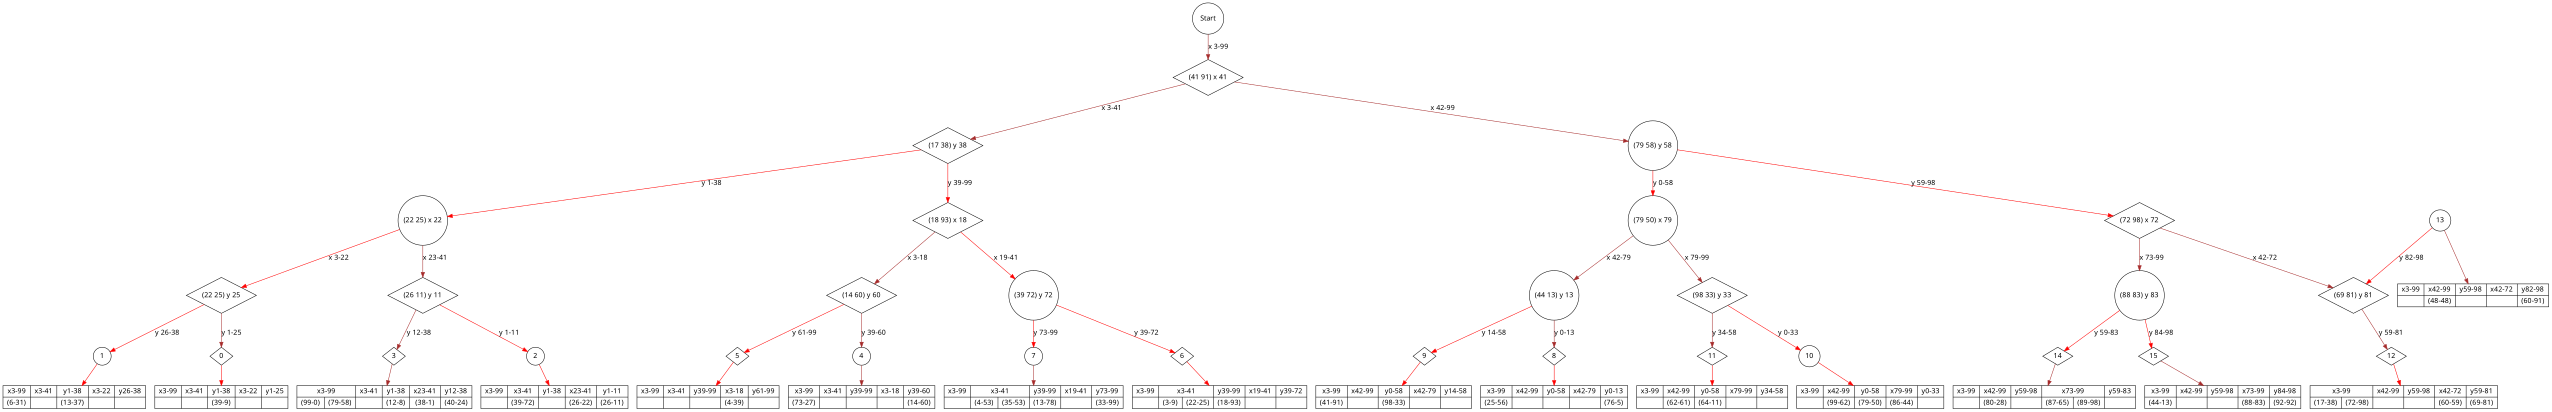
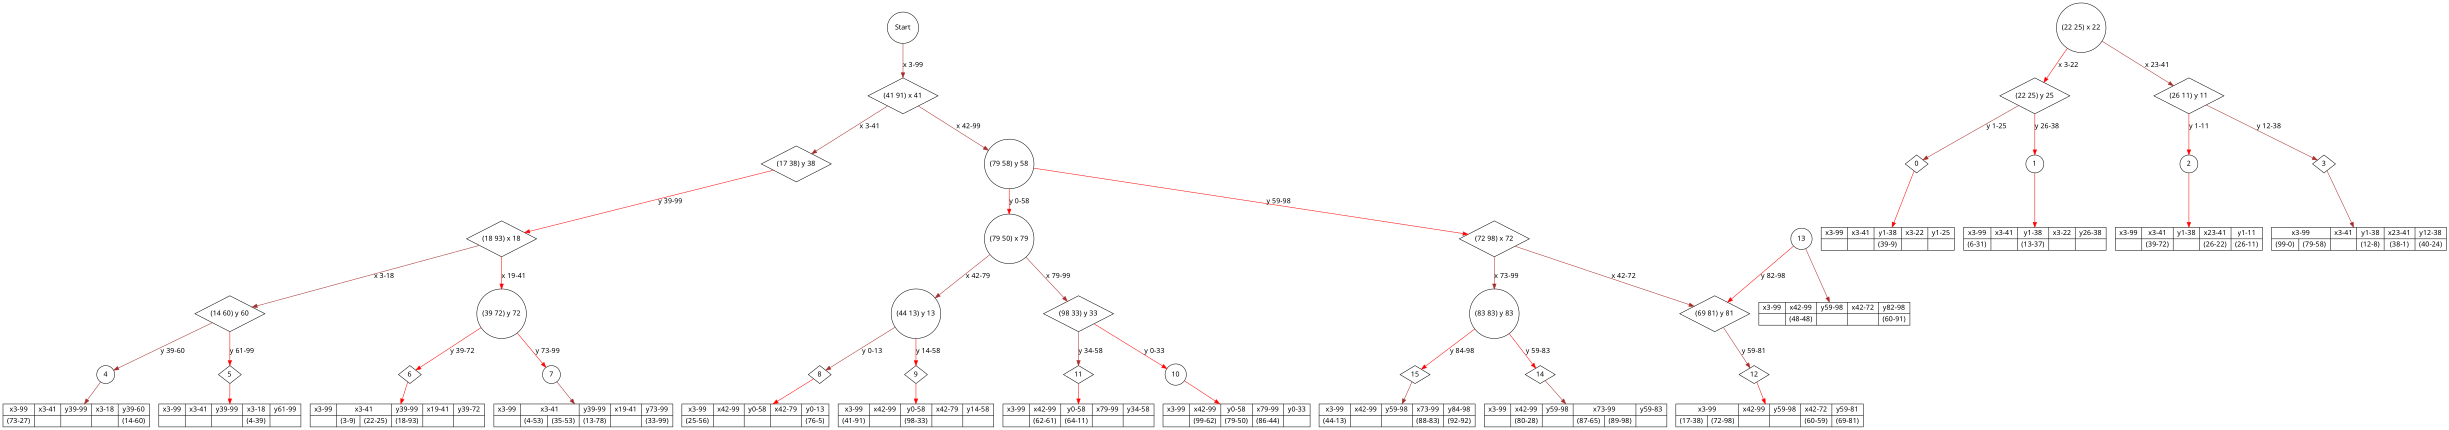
(687, 183) -> none
(2140, 295) -> (1494, 314)
